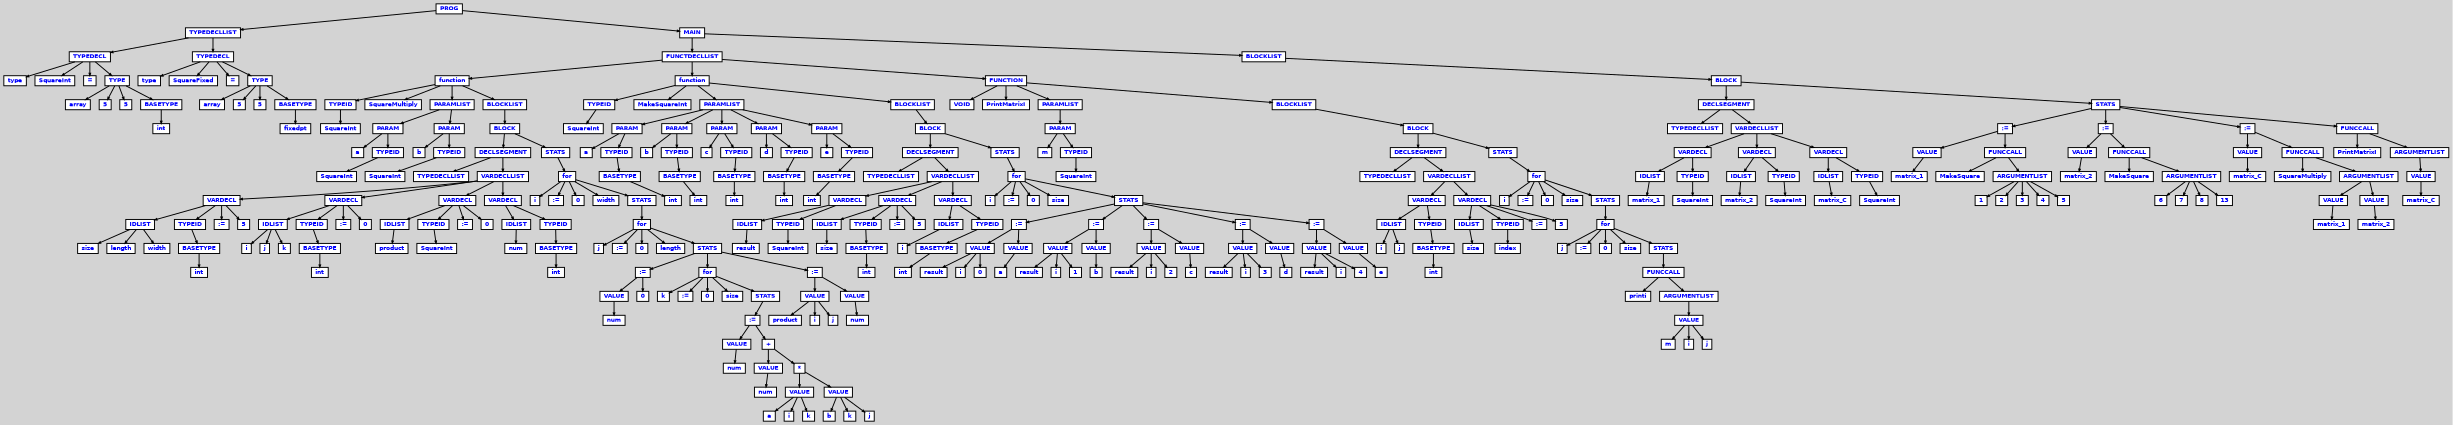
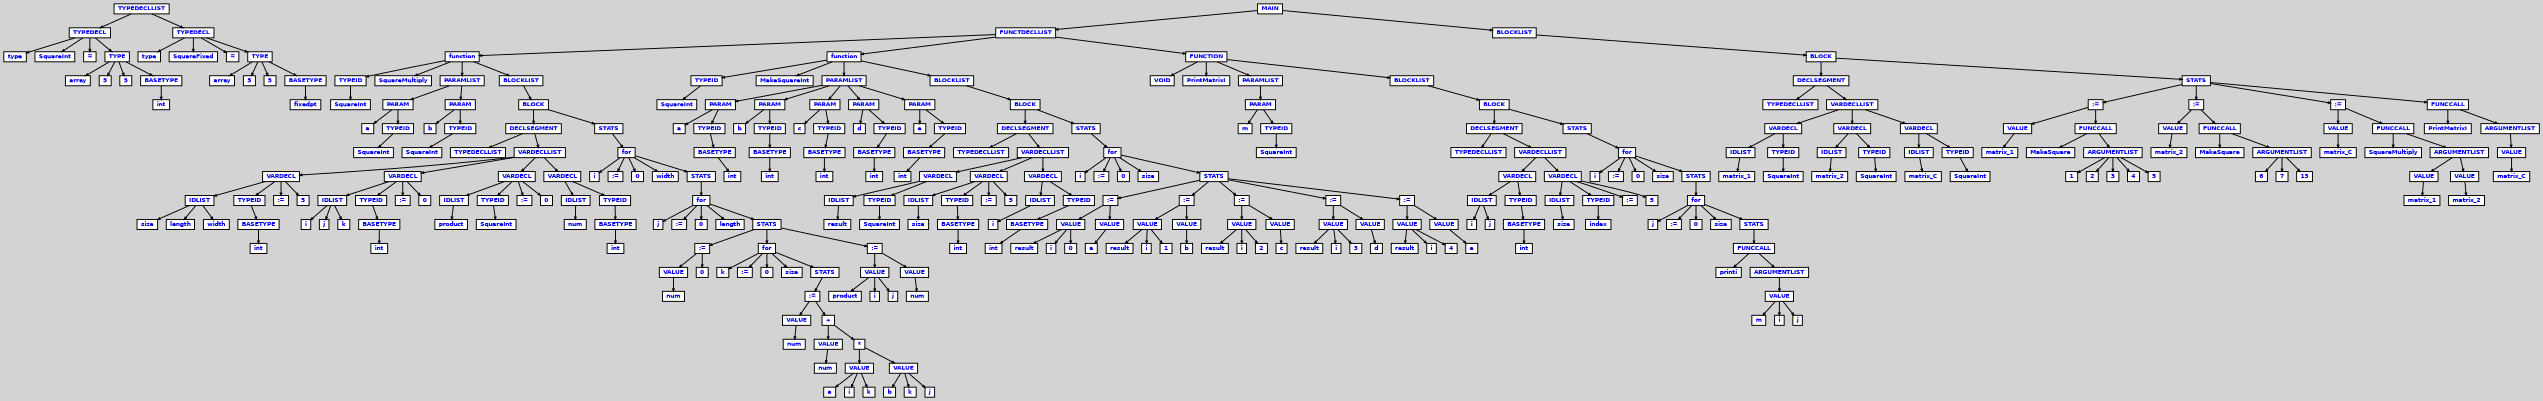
(449, 9) -> none
(2202, 201) -> none
